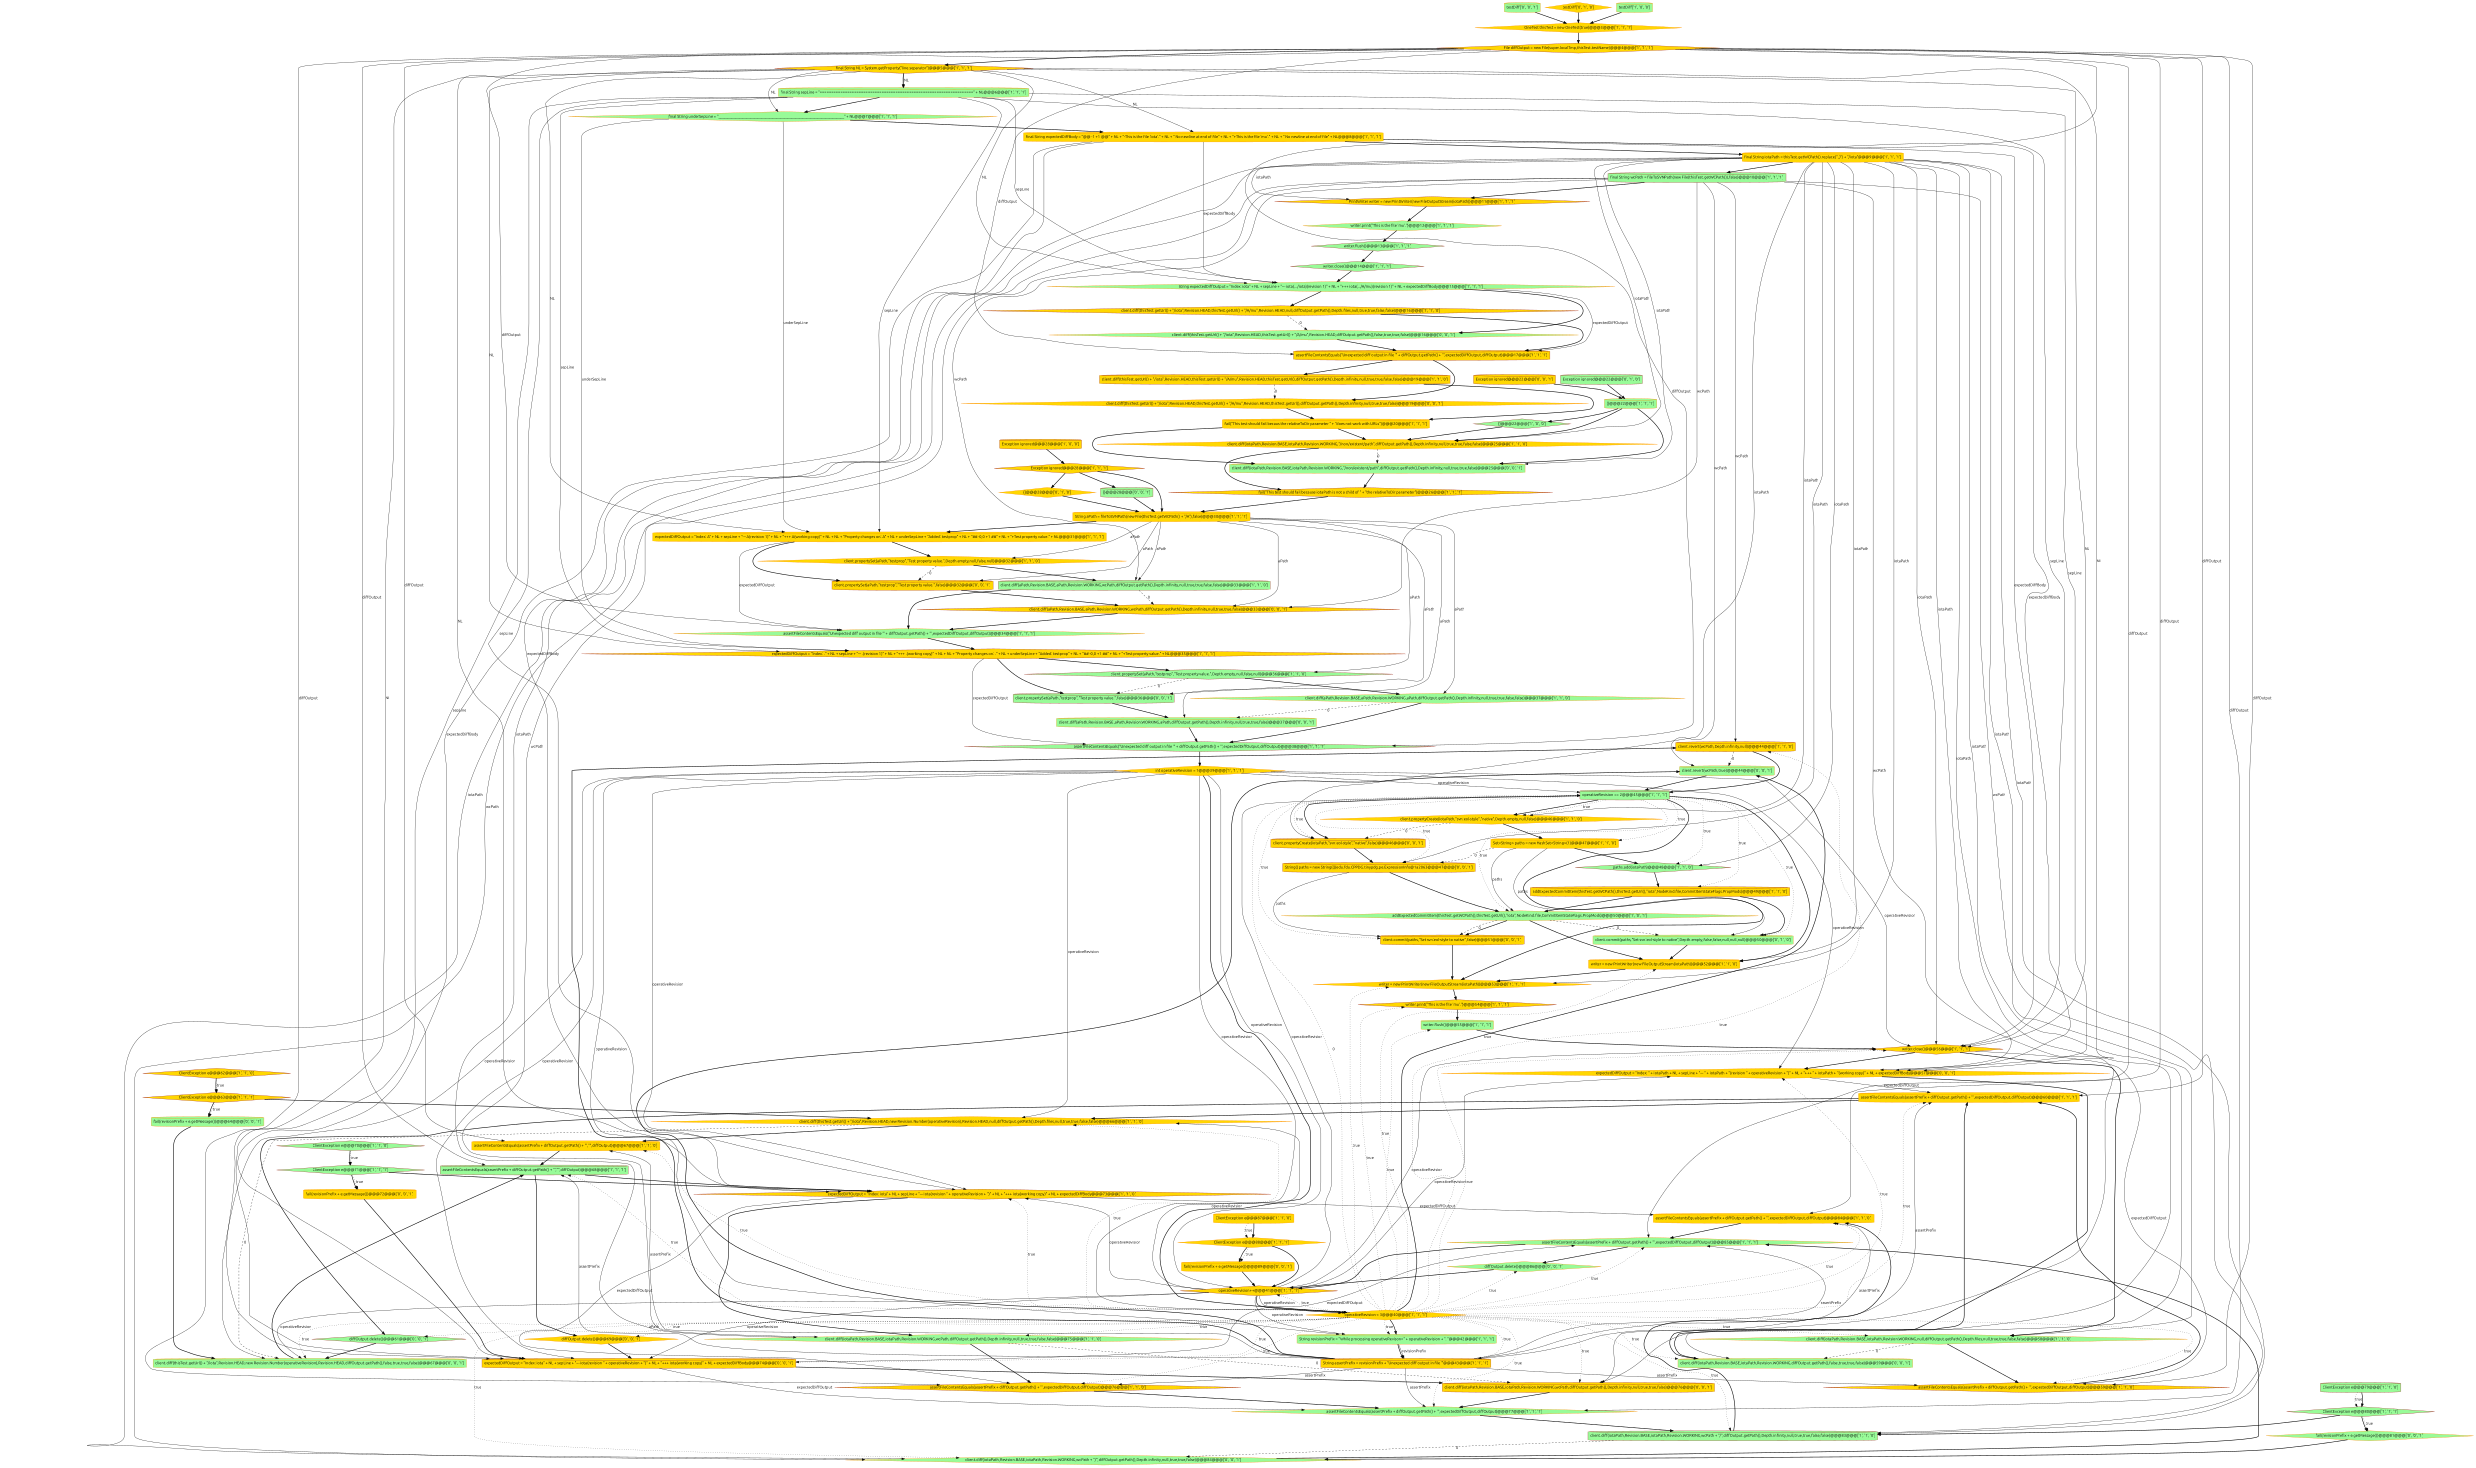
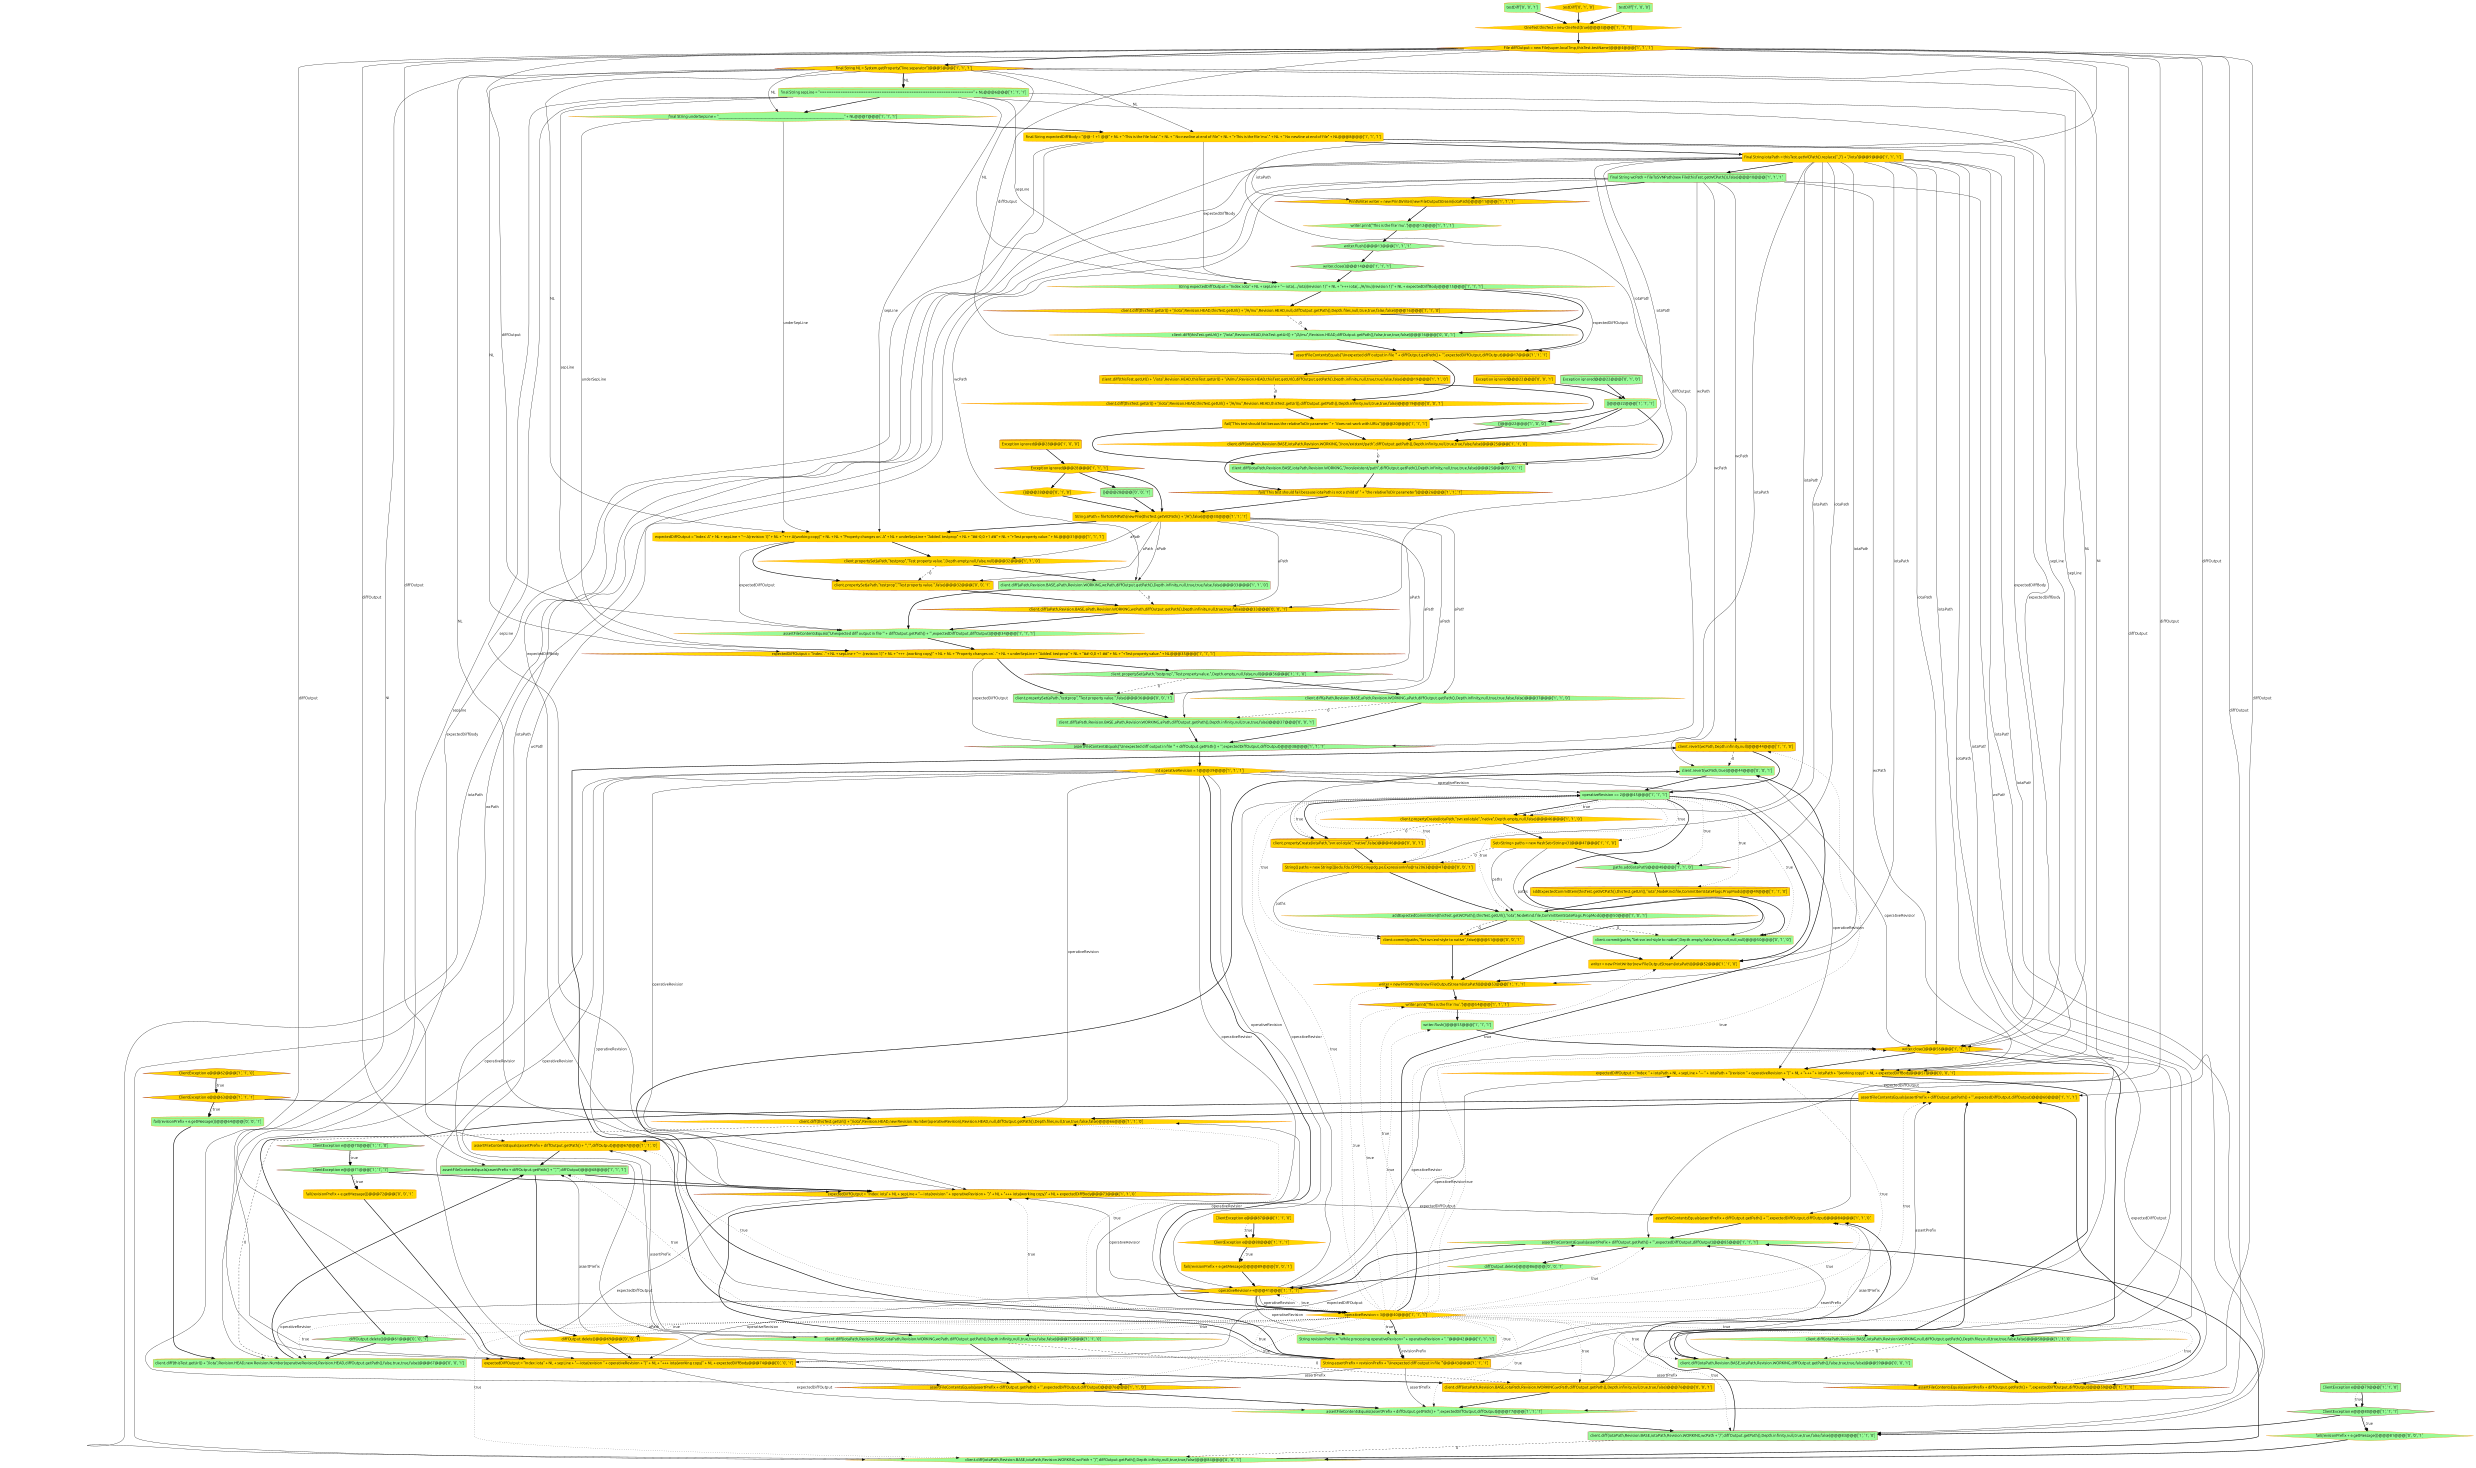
(1334, 1049) -> (1334, 1049)
(1298, 1265) -> none
(1465, 1297) -> none
